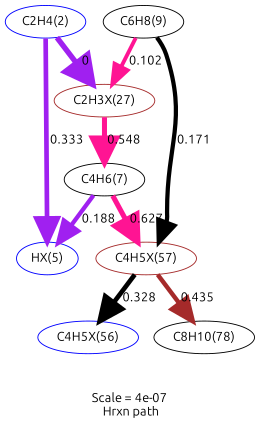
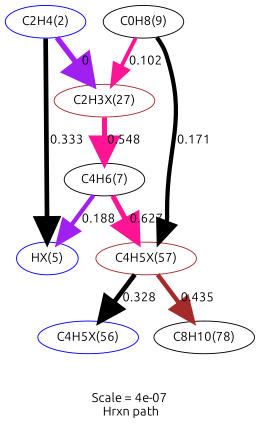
(143, 22) -> (143, 22)
(46, 128) -> (46, 128)
